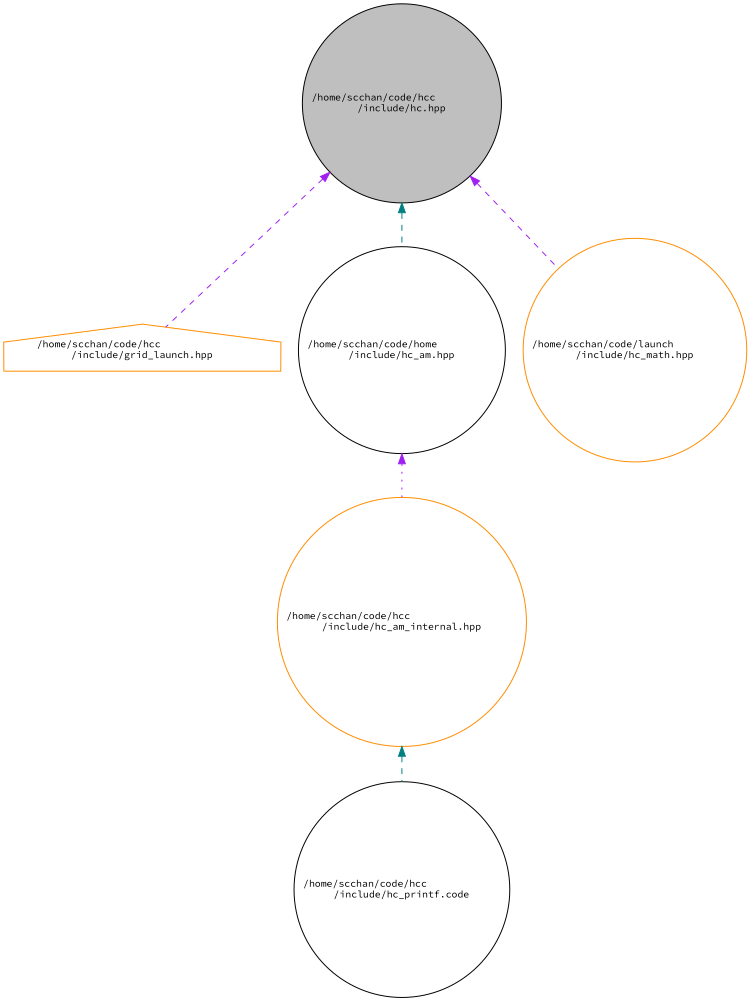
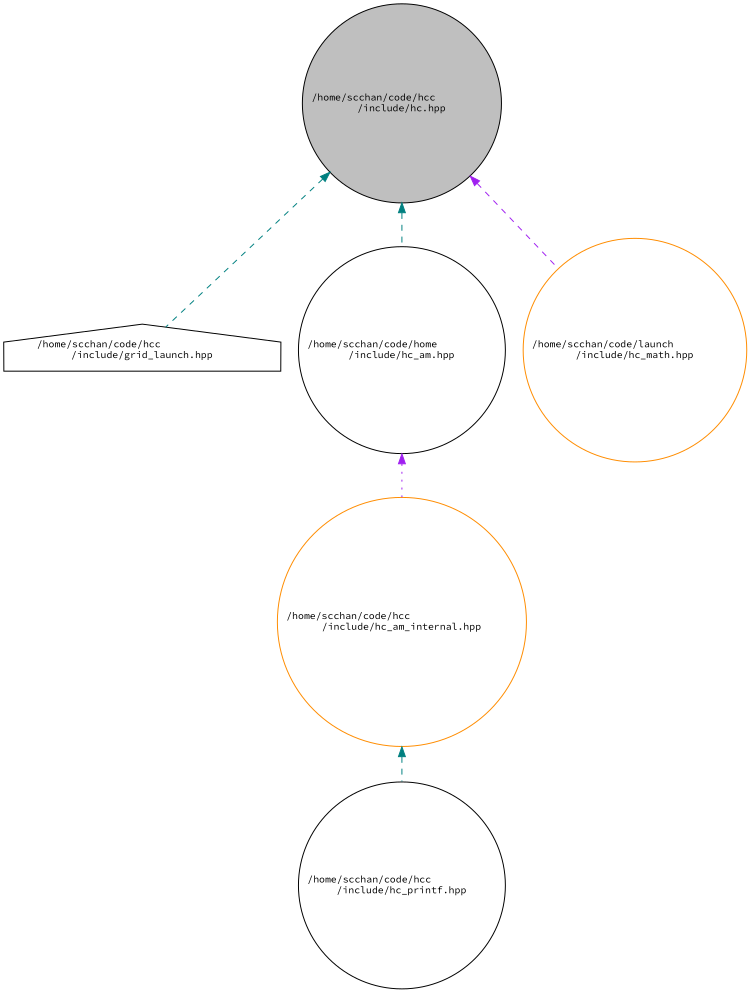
(244, 253) -> (244, 253)
(142, 350) -> (142, 350)
(402, 890) -> (402, 885)
